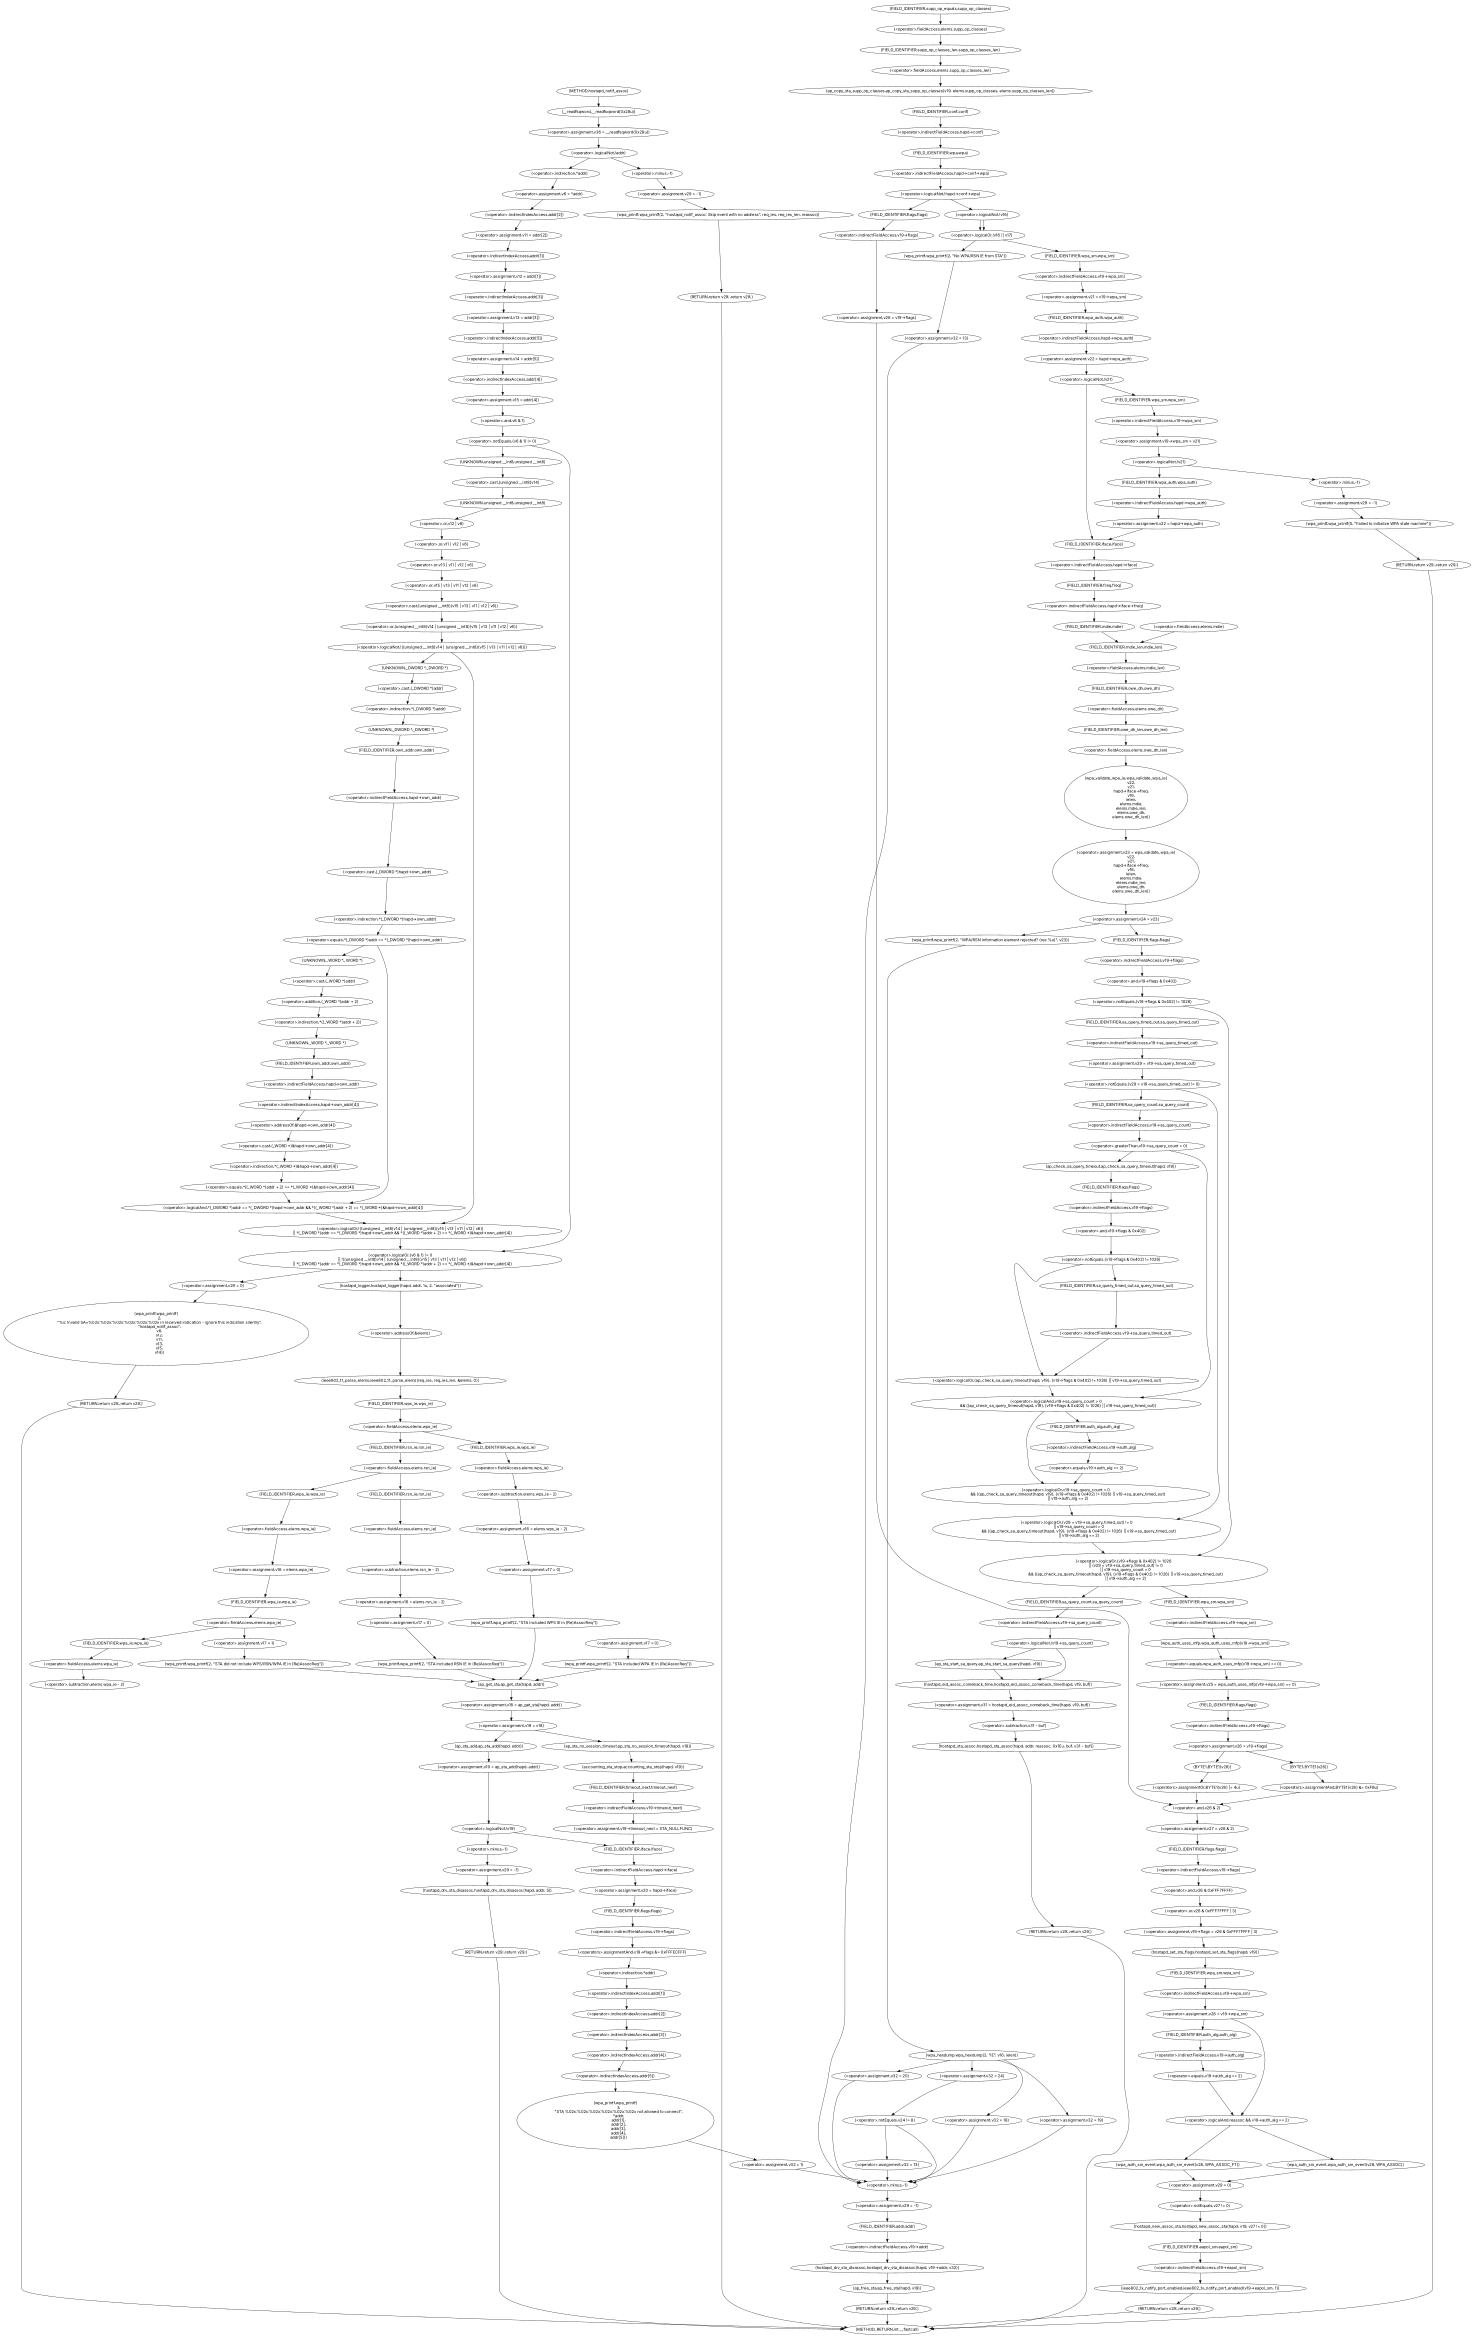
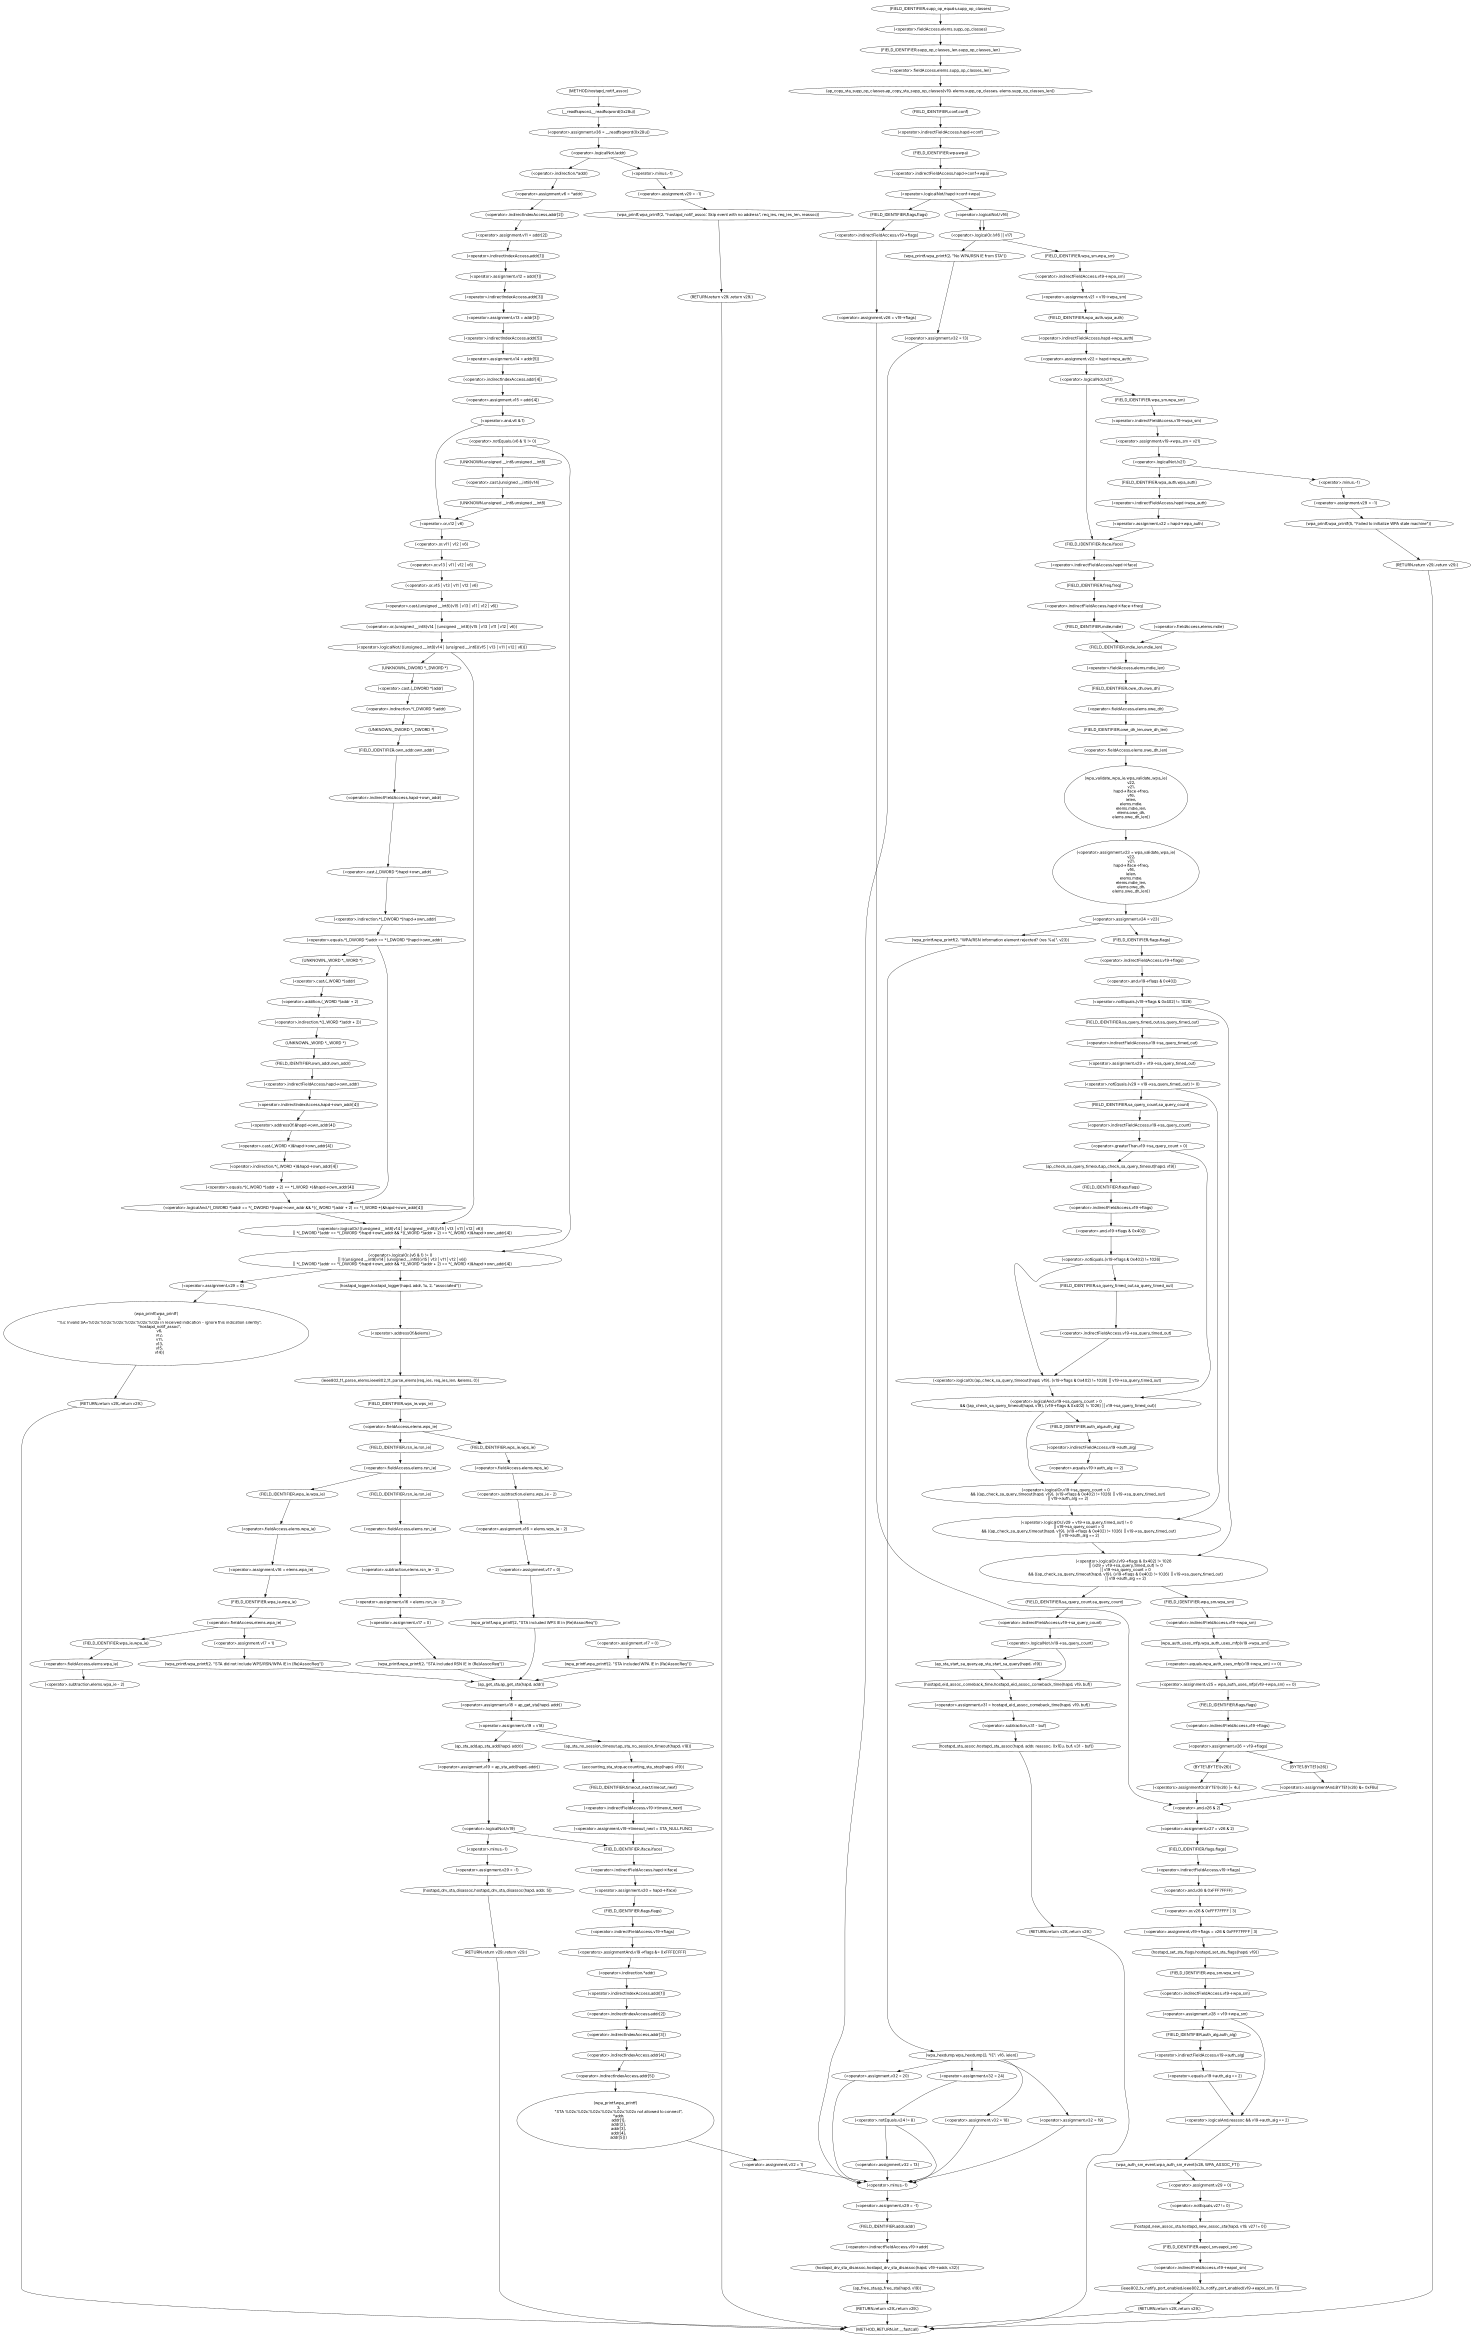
(503, 430) -> (437, 457)
(1346, 2165) -> none
